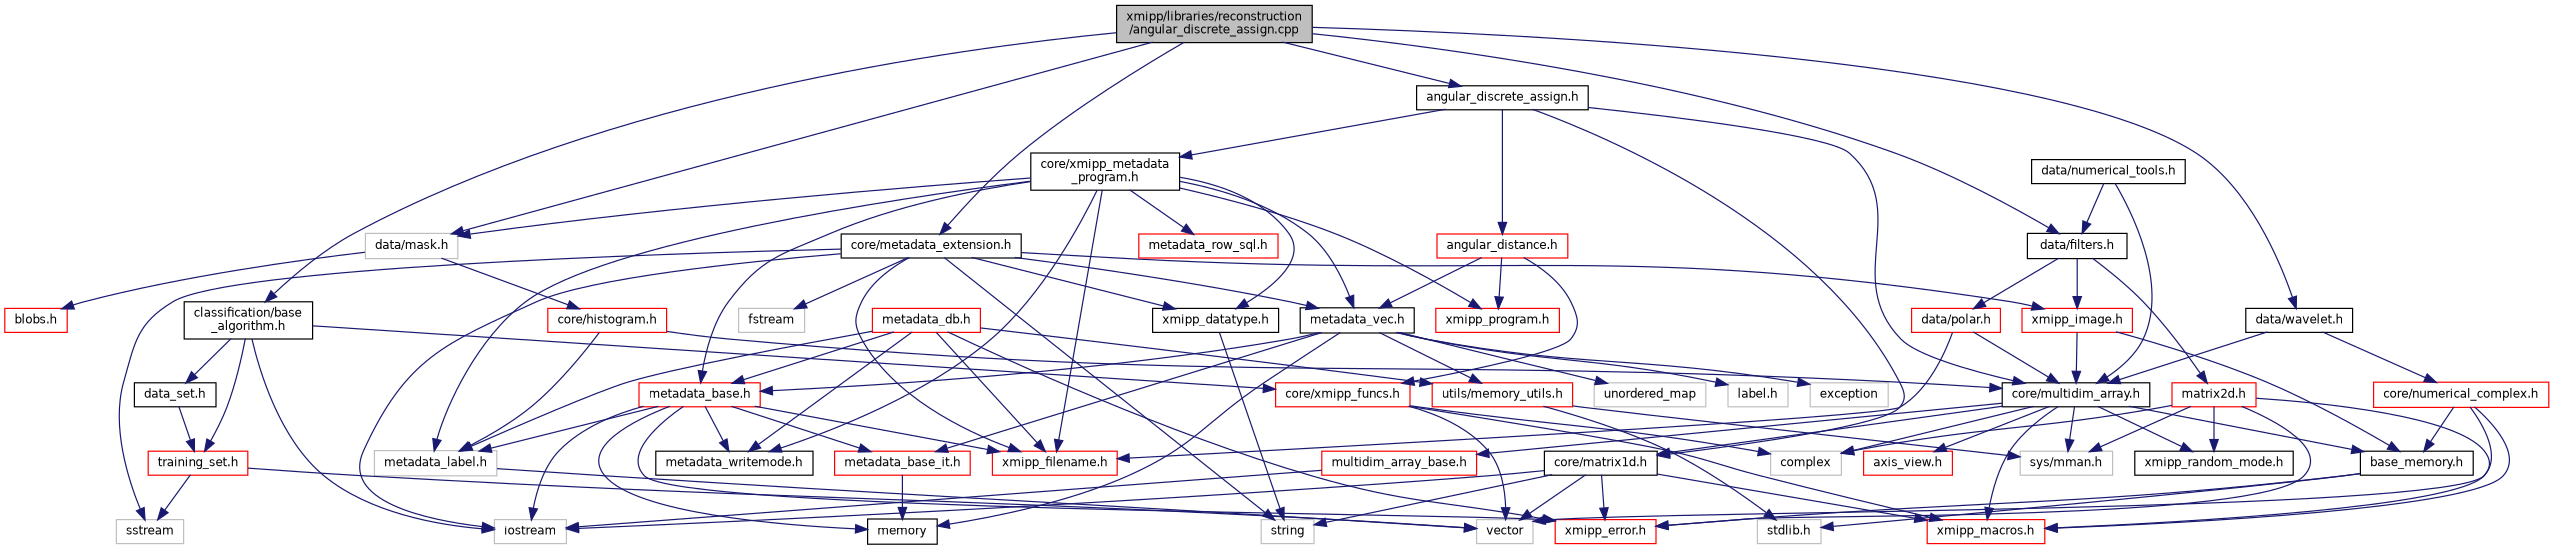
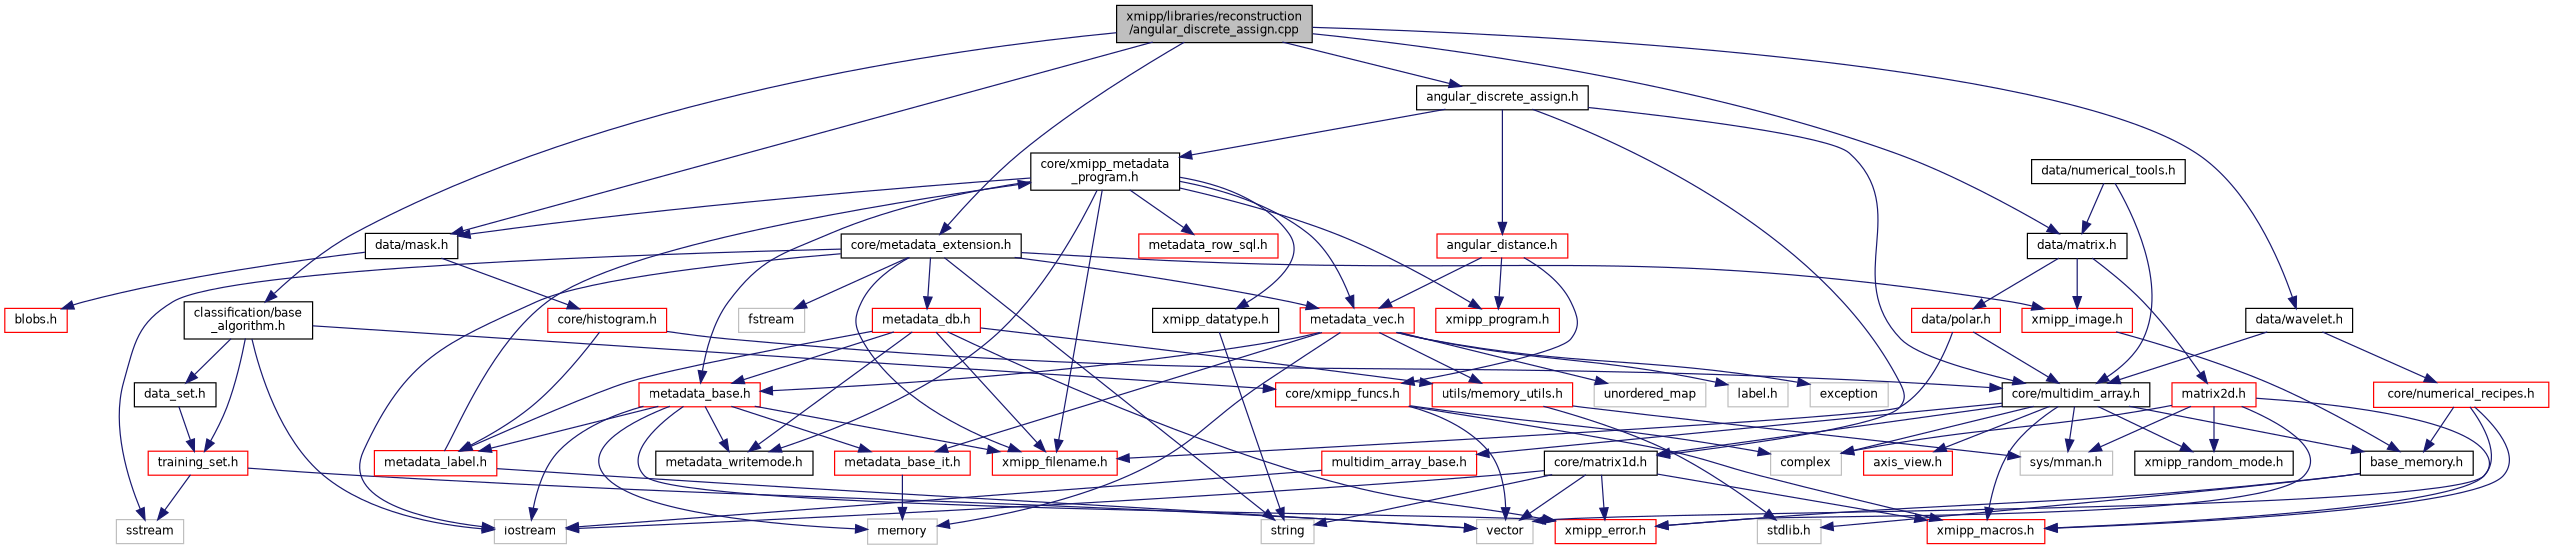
(692, 240) -> (689, 246)
(412, 246) -> (412, 246)
(2077, 246) -> (2077, 246)
(1068, 282) -> (929, 277)
(1357, 320) -> (1357, 320)
(2077, 351) -> none
(2461, 395) -> (2461, 395)
(436, 463) -> (436, 463)
(902, 532) -> (902, 532)
